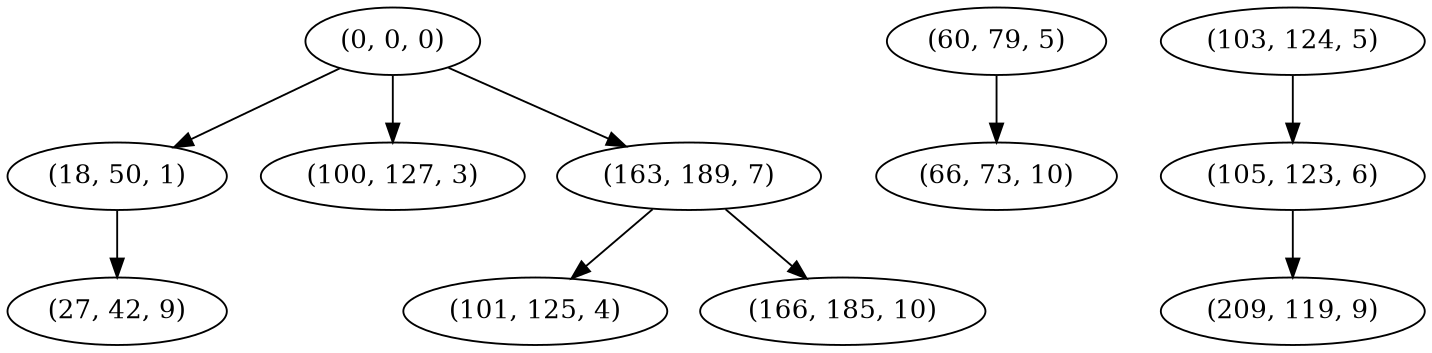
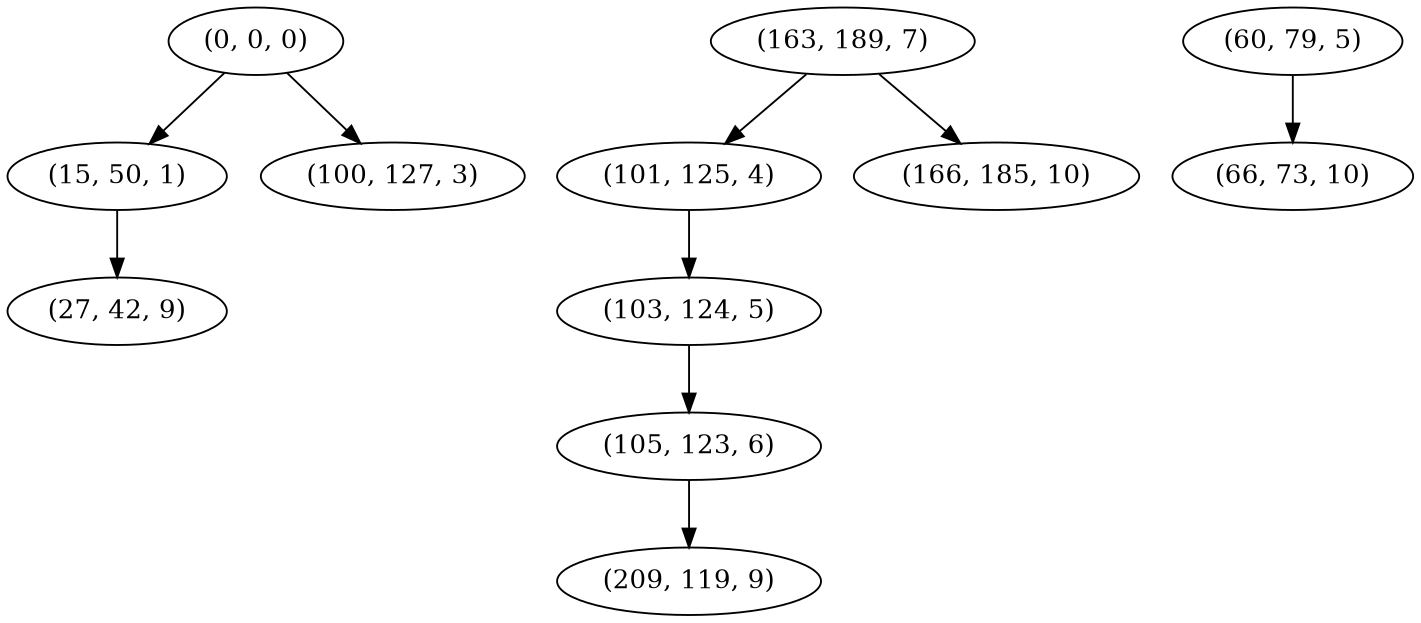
(529, 103) -> none
(117, 176) -> (117, 176)
none -> (689, 235)
